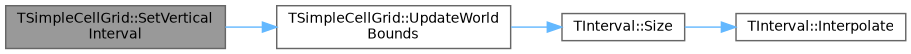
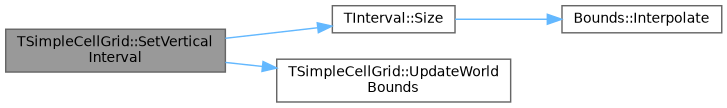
(529, 27) -> (271, 33)
(821, 27) -> (642, 19)
